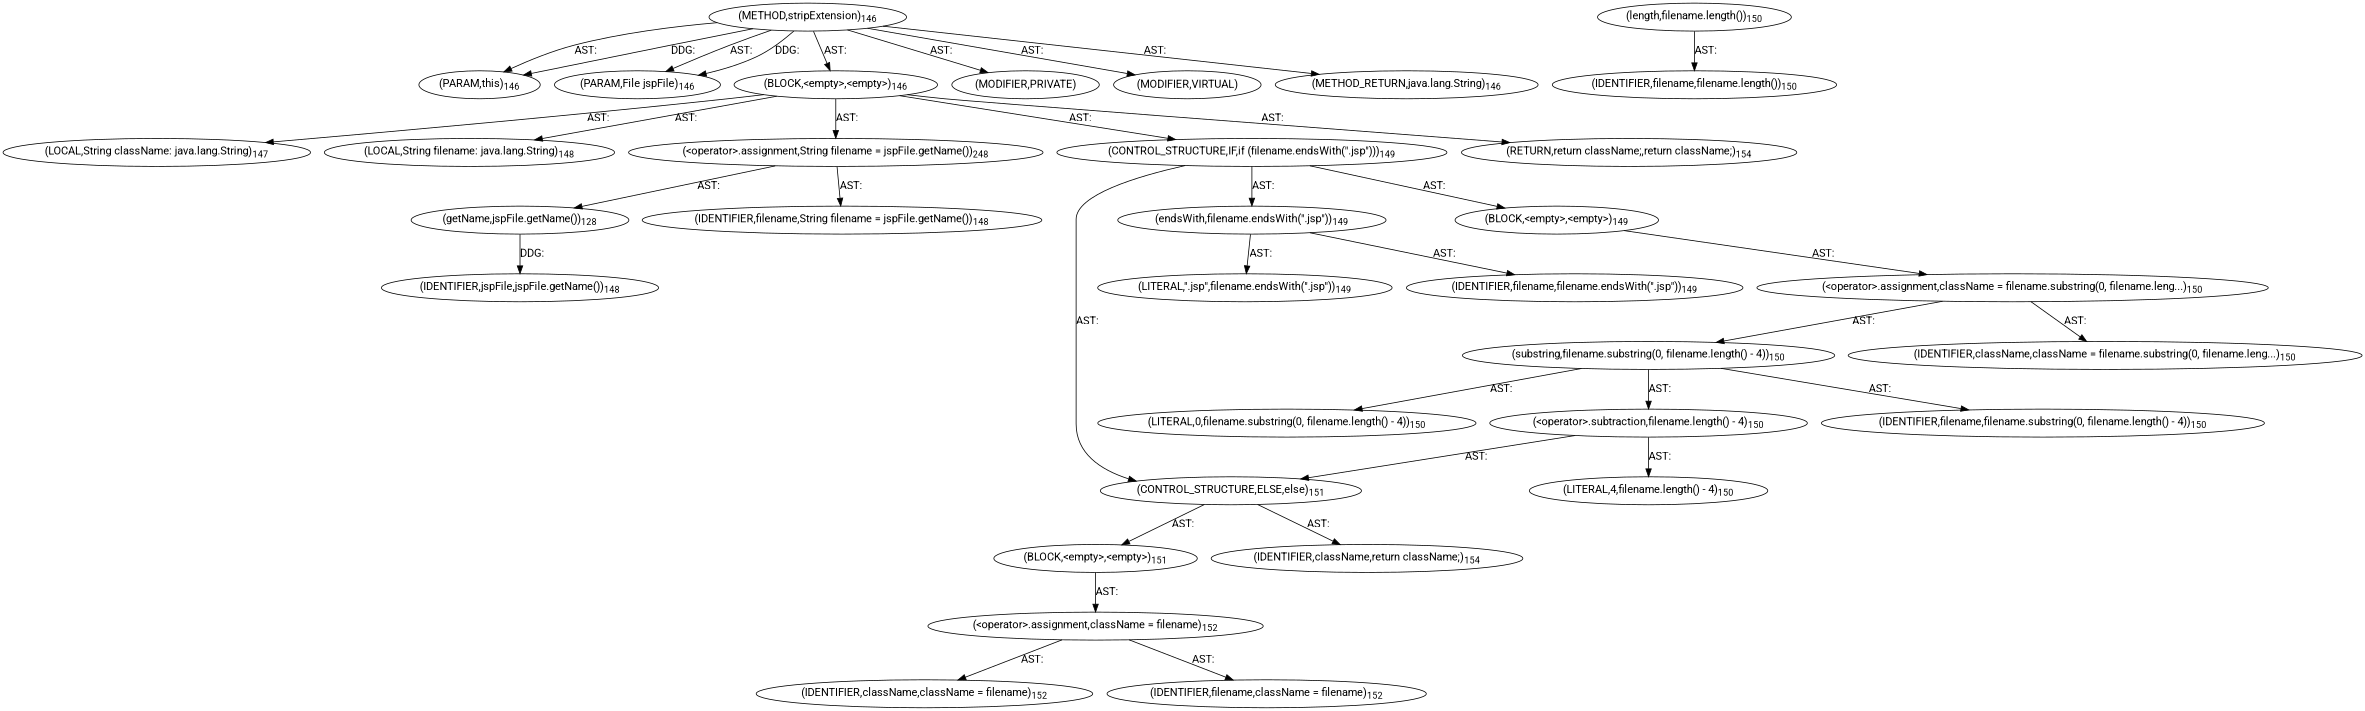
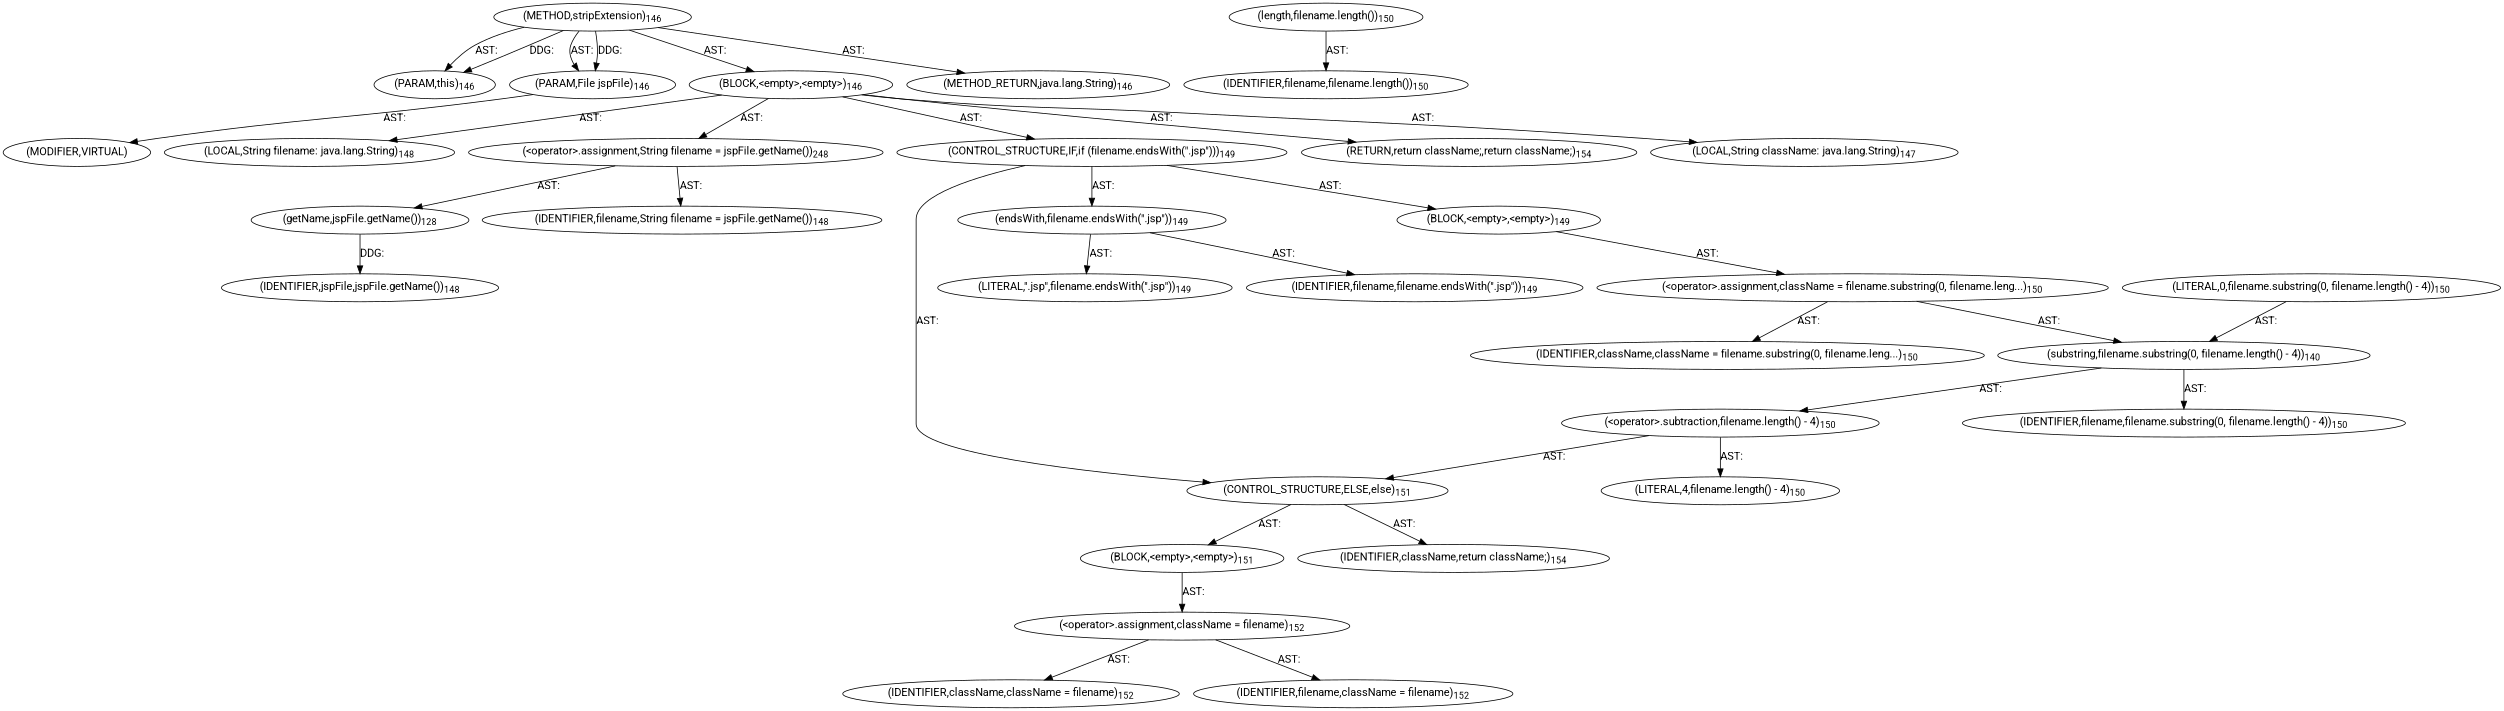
(997, 51) -> (335, 118)
(1026, 85) -> none
(1777, 354) -> (2313, 354)
(1472, 389) -> (2251, 320)
